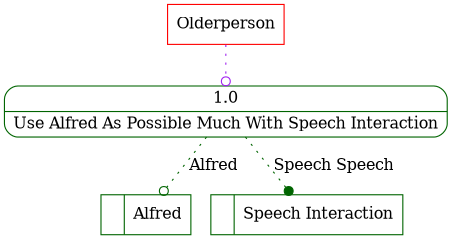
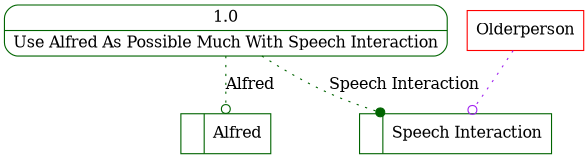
(226, 61) -> (494, 79)
(334, 166) -> (404, 85)
